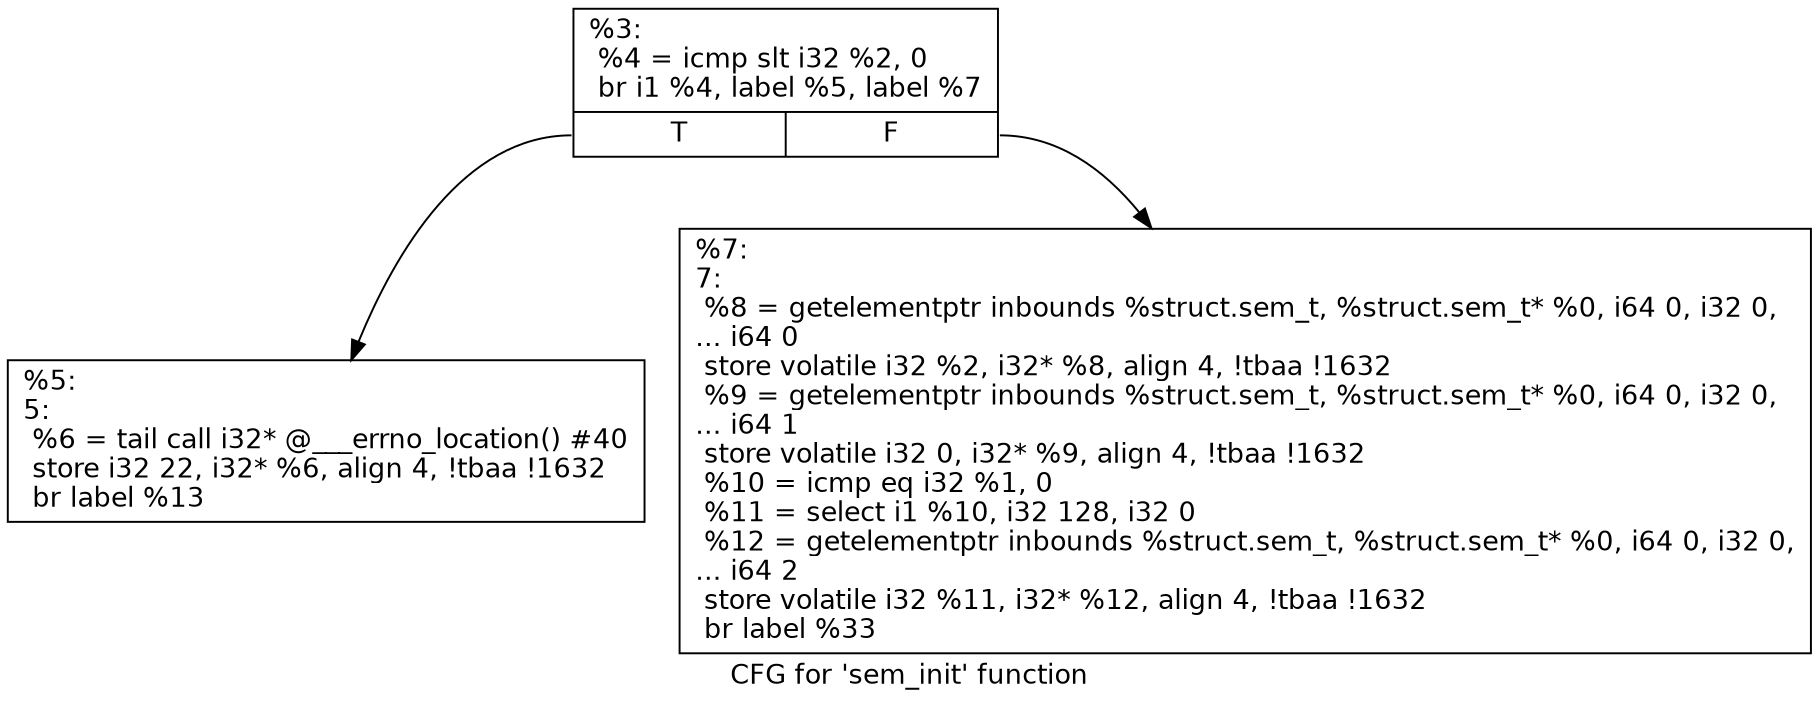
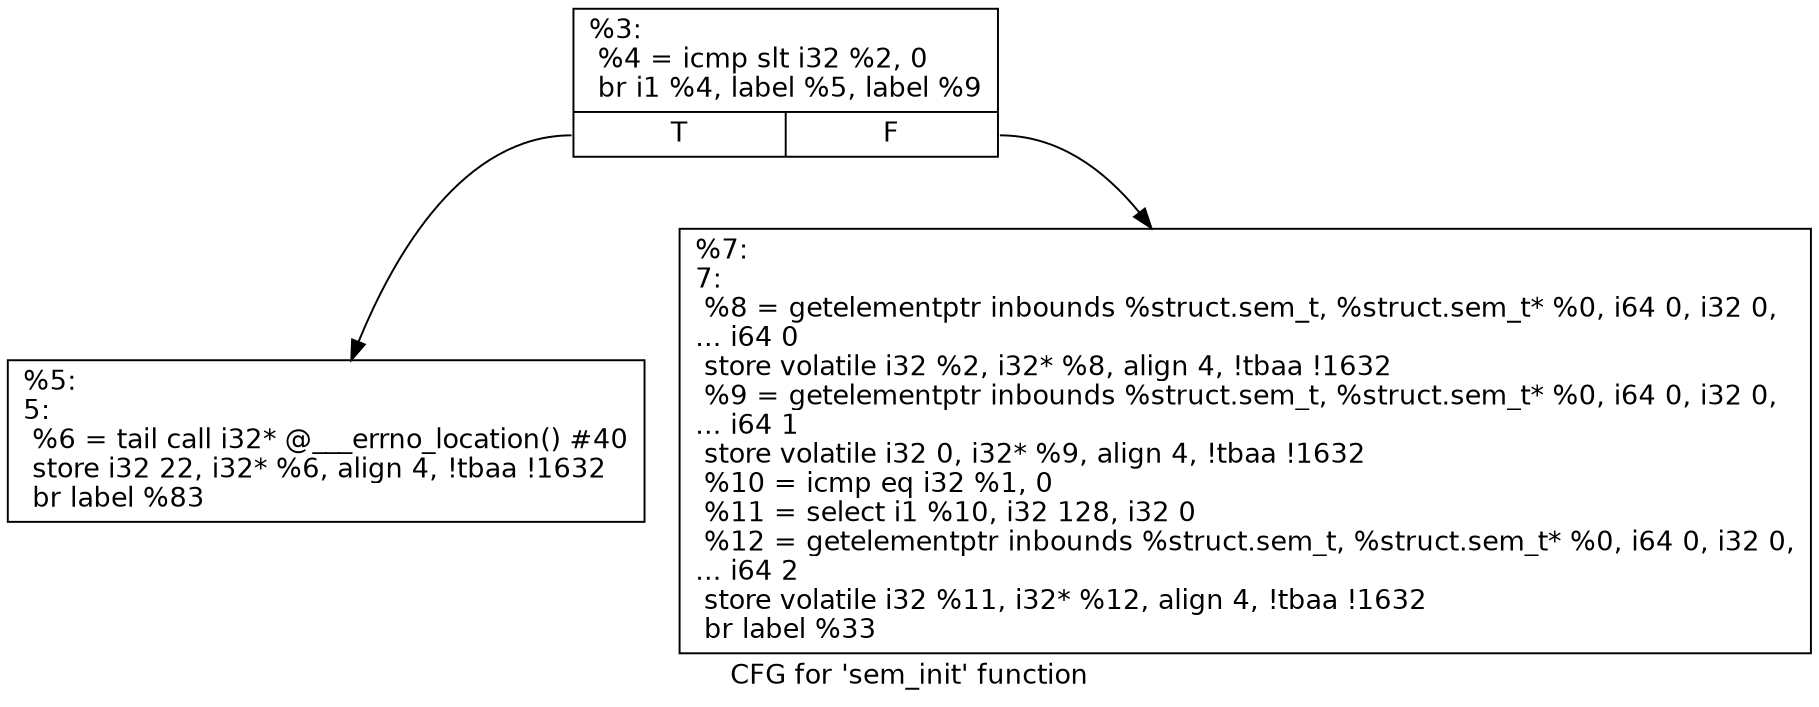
(786, 89) -> (786, 89)
(115, 498) -> (115, 498)
